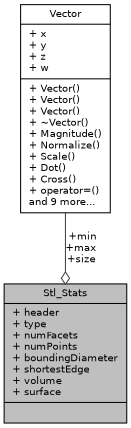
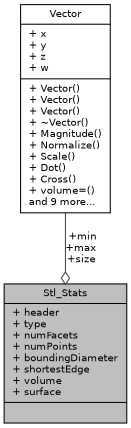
(64, 191) -> (62, 191)
